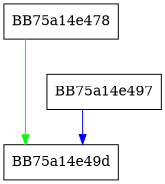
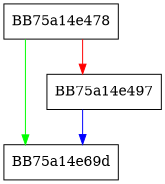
none -> (83, 52)
(61, 162) -> (61, 162)
